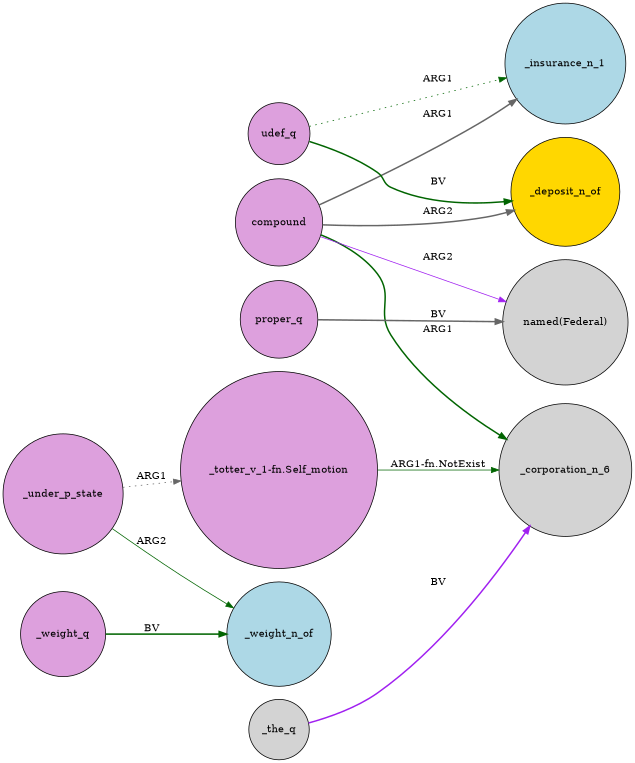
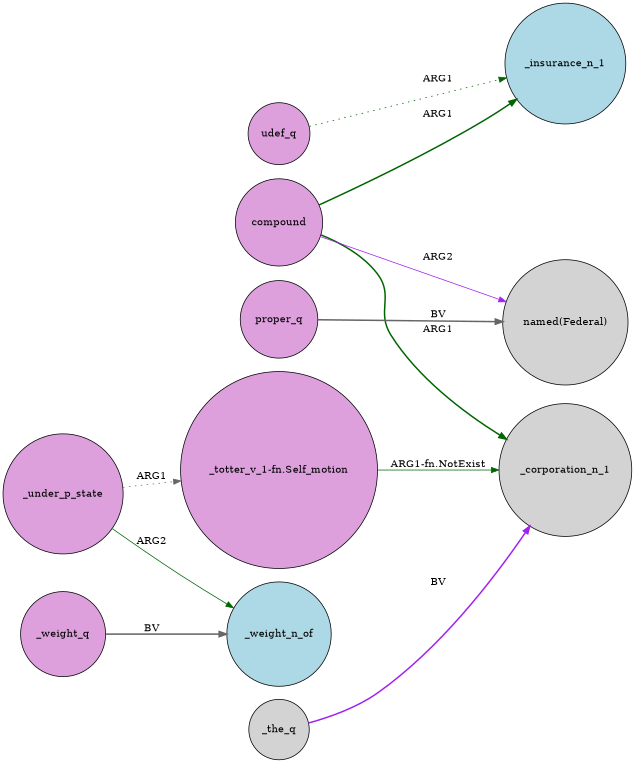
(416, 158) -> (416, 158)
(565, 192) -> none
(565, 470) -> (565, 470)
(163, 634) -> (163, 634)
